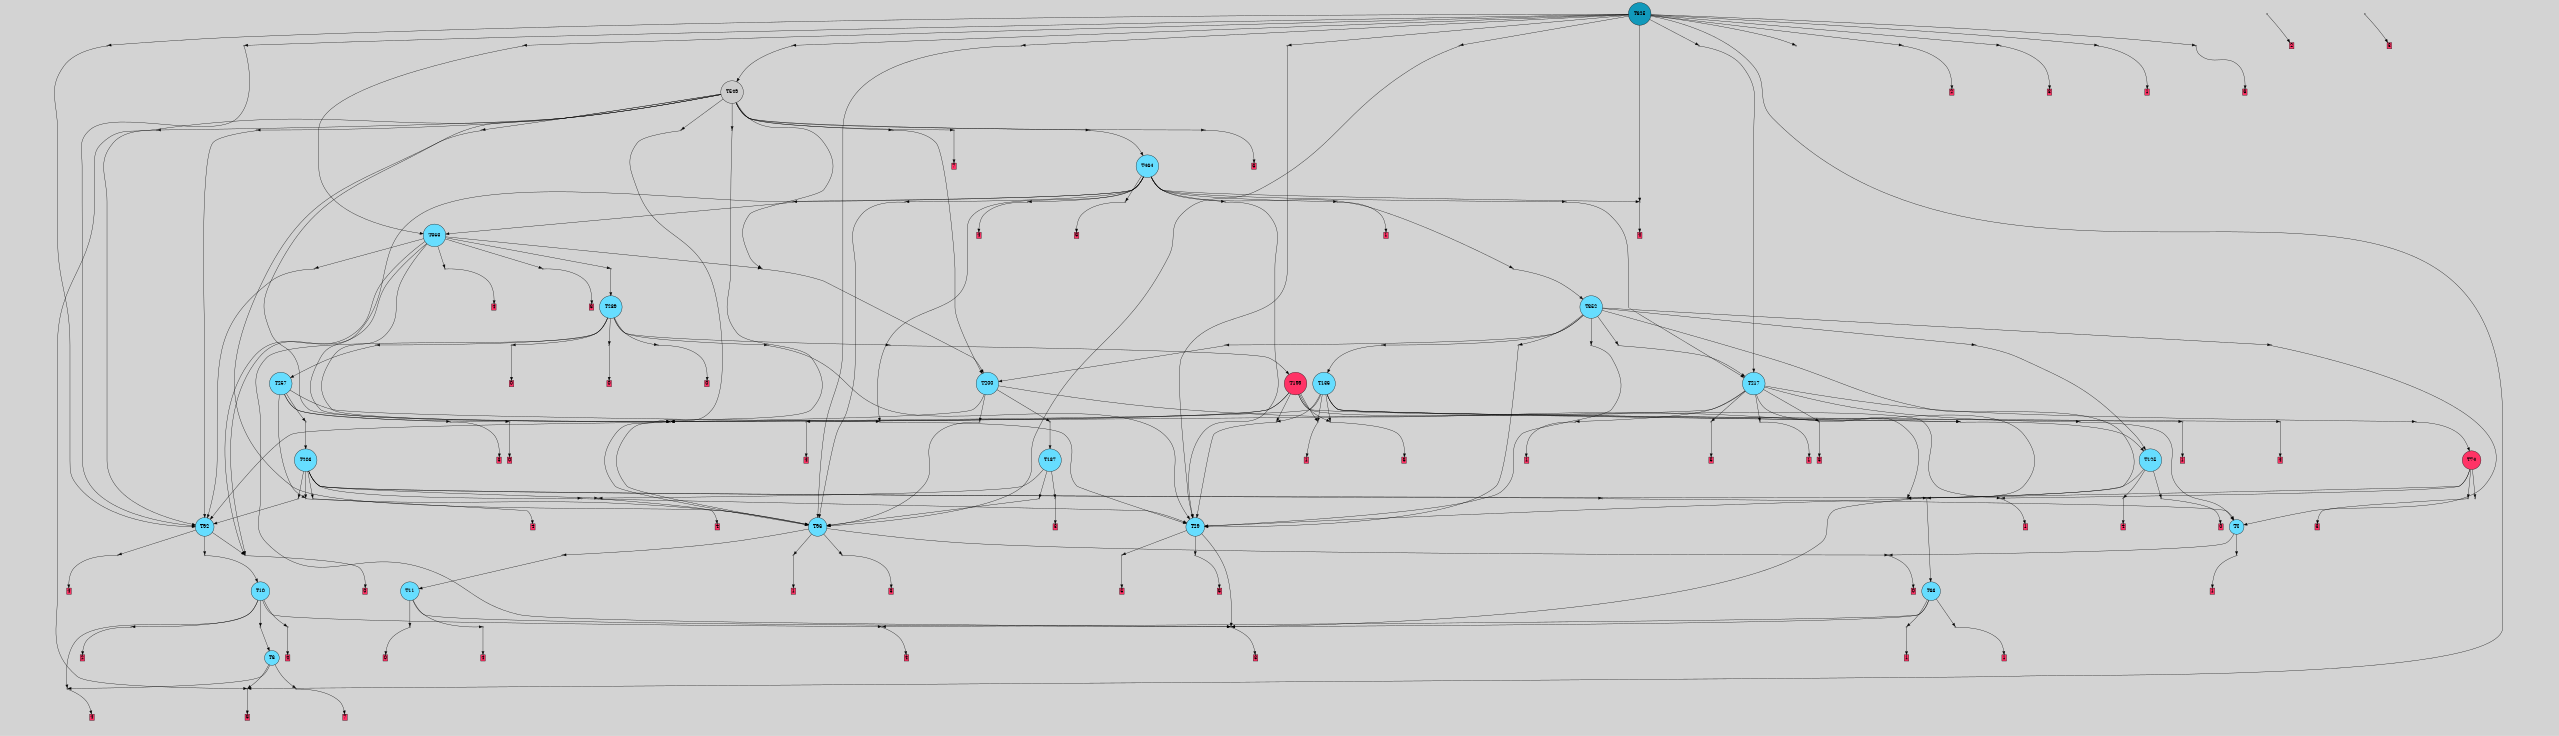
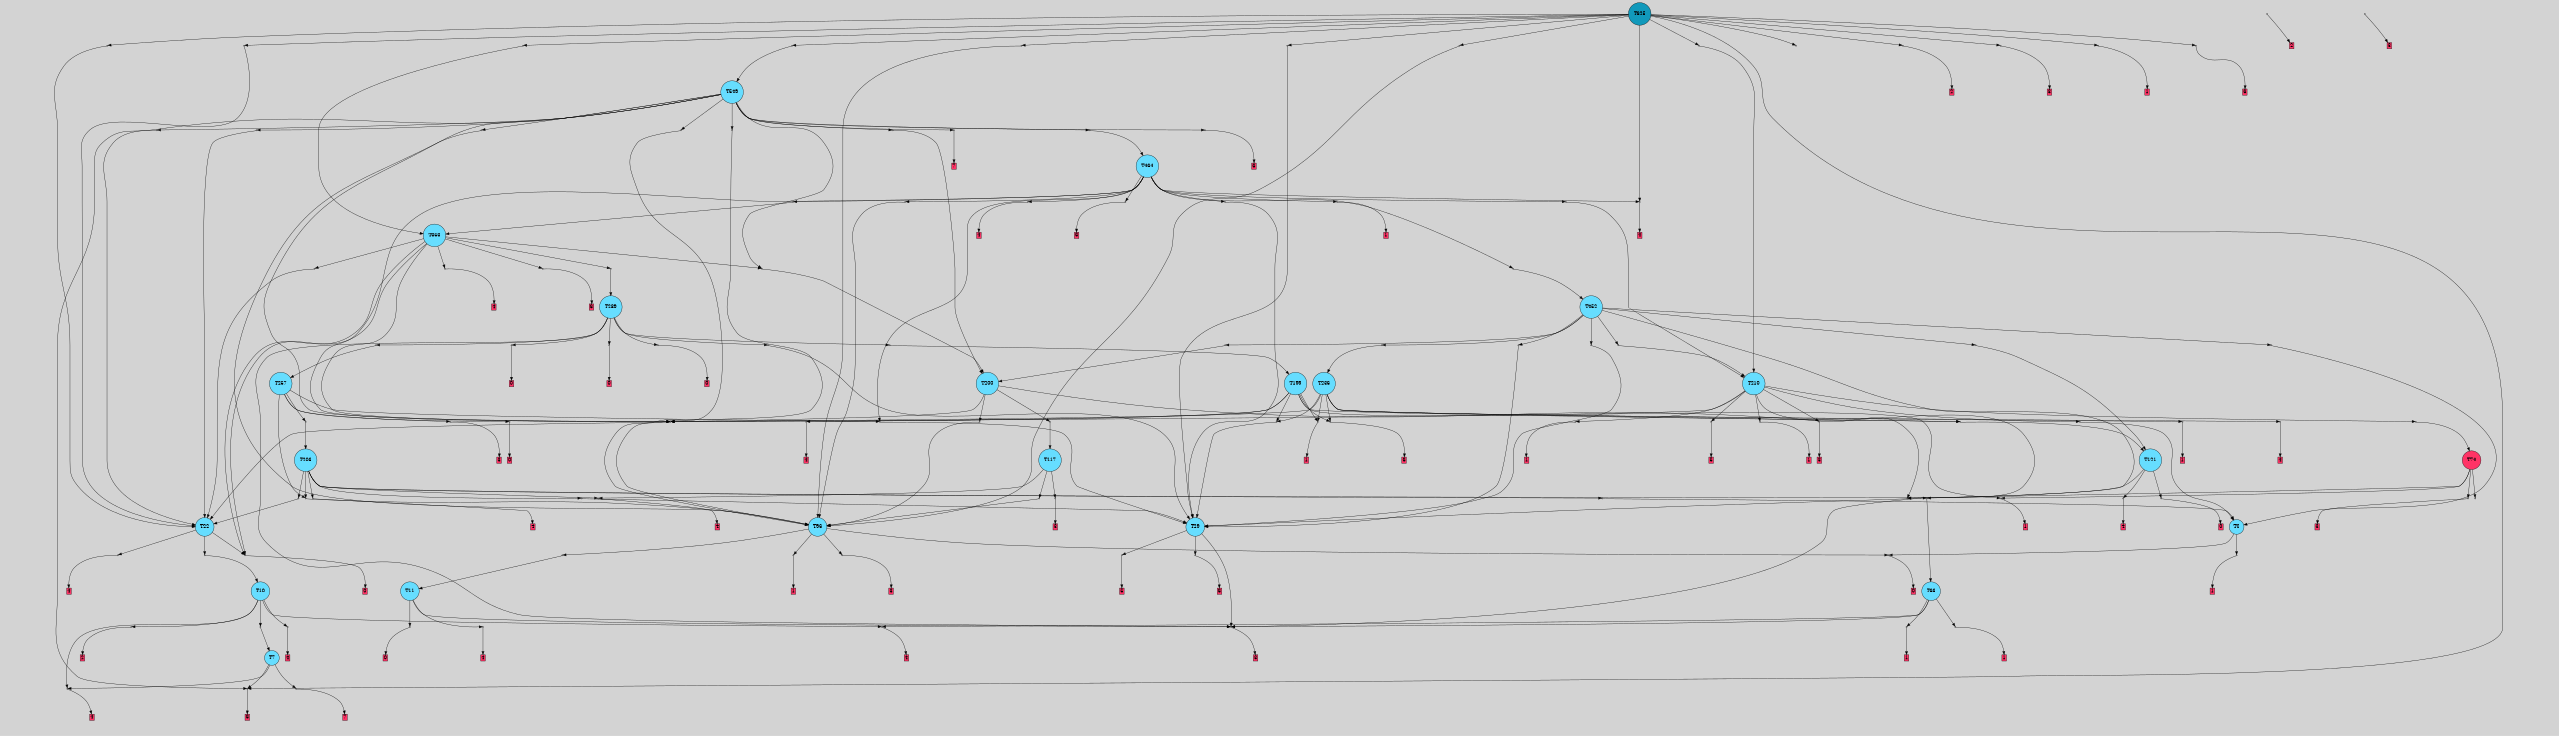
(732, 92) -> (732, 92)
(1591, 307) -> (1591, 307)
(1296, 384) -> (1296, 384)
(1324, 384) -> (1324, 384)
(1754, 384) -> (1754, 384)
(1050, 460) -> (1050, 460)
(2150, 460) -> (2150, 460)
(205, 527) -> (205, 527)
(272, 658) -> (272, 658)
